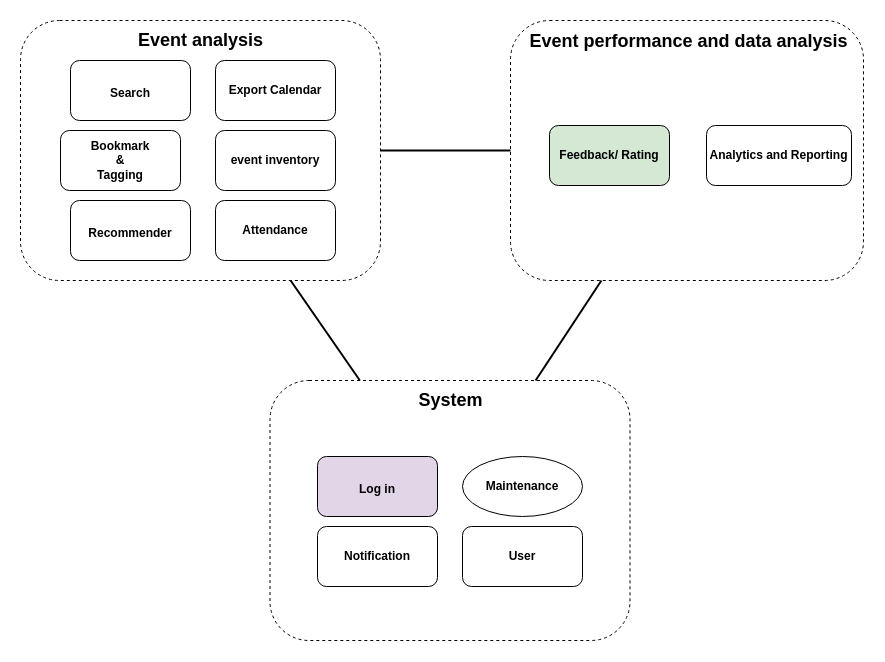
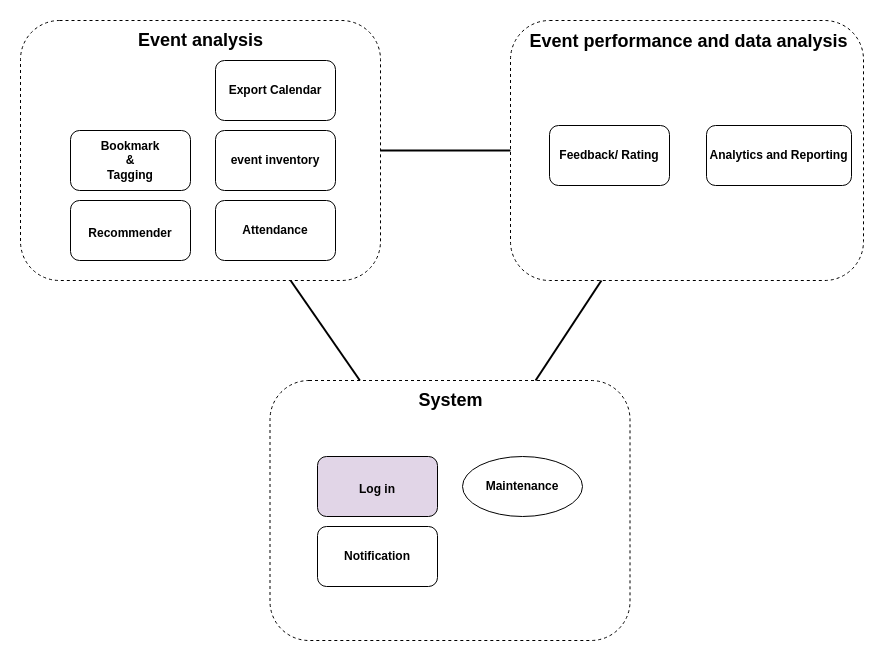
(131, 91) -> none
(610, 156) -> (610, 156)
(121, 161) -> (131, 161)
(523, 557) -> none
